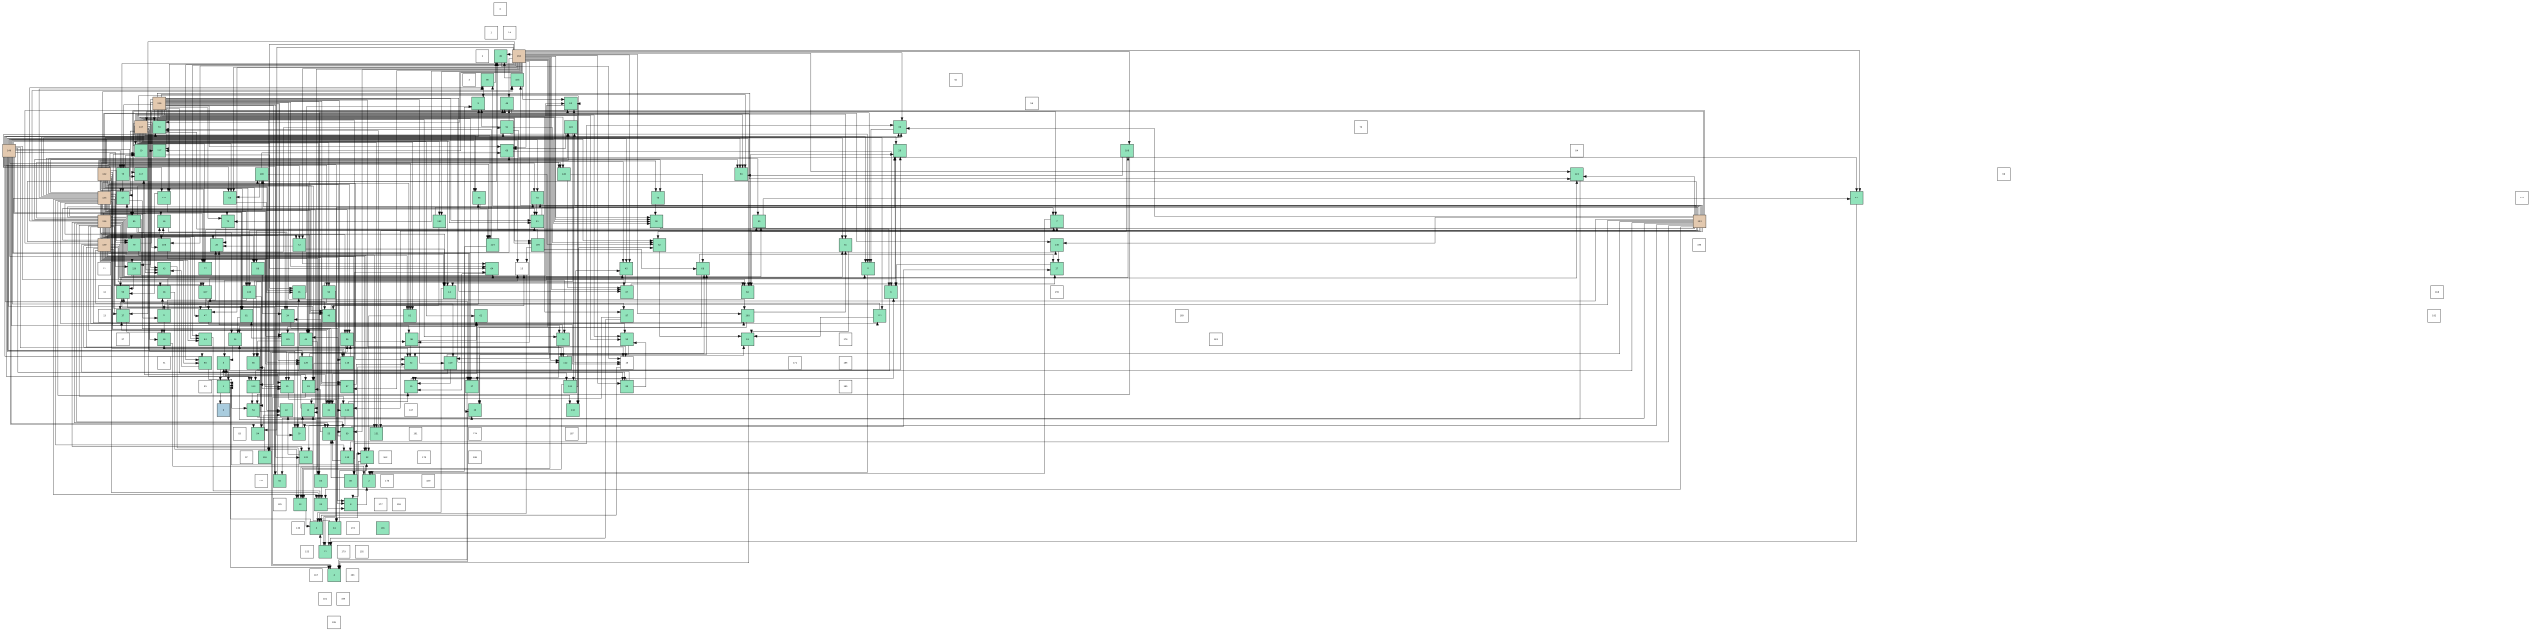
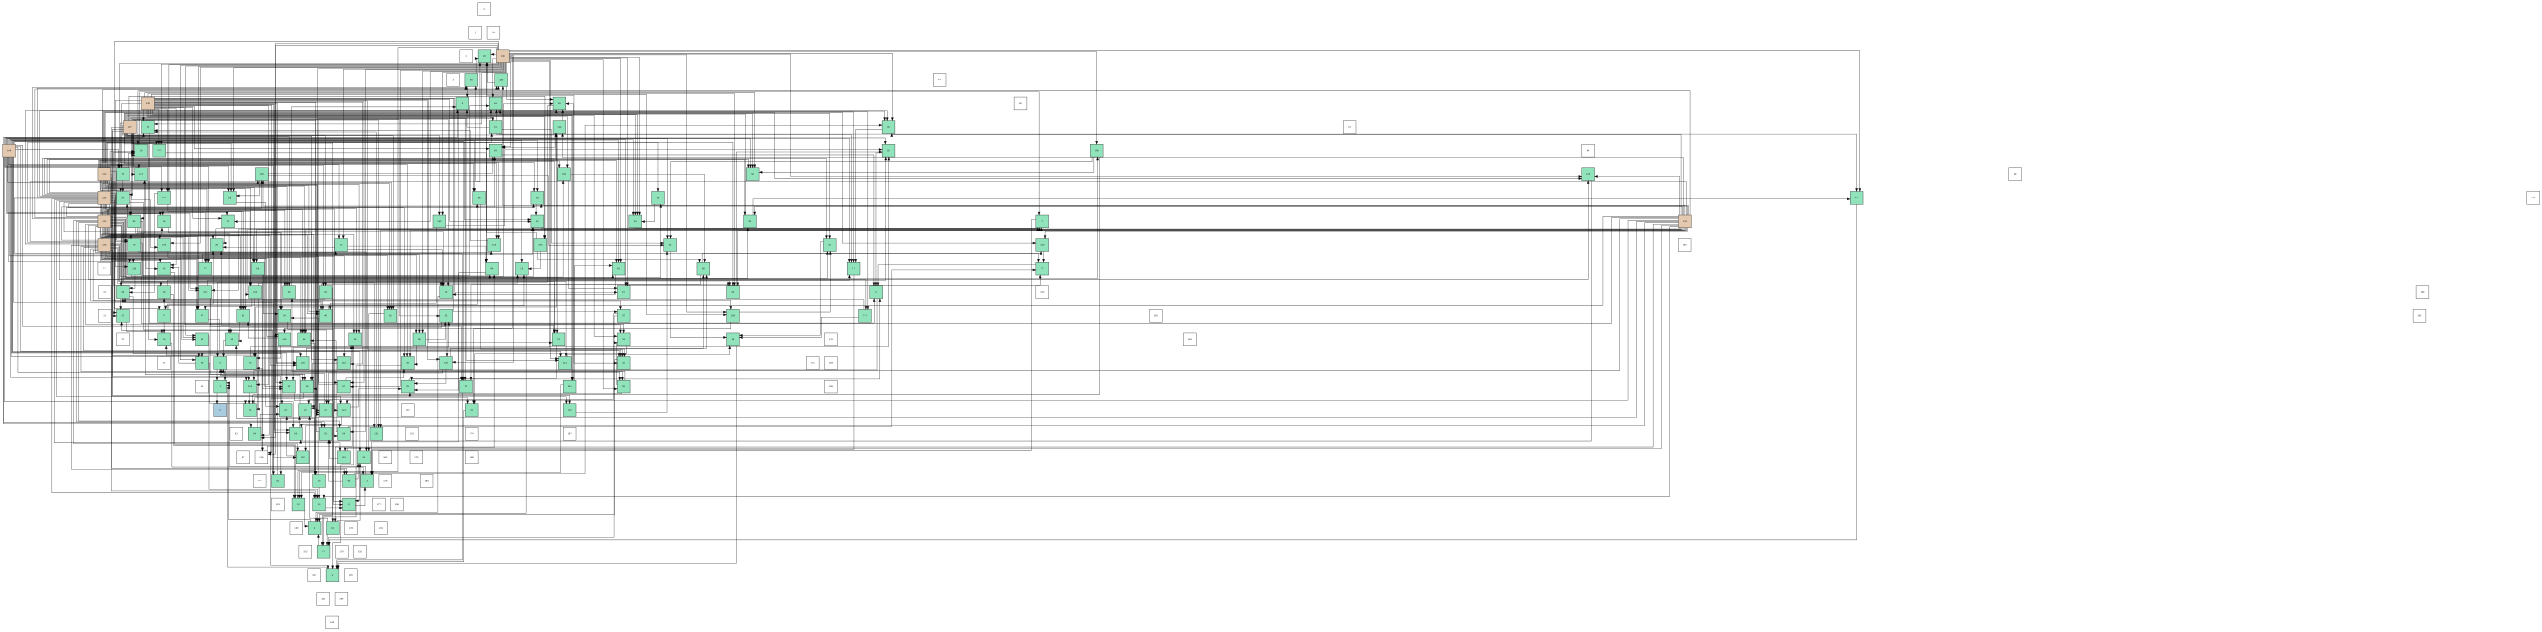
(974, 111) -> (1080, 91)
(510, 116) -> (429, 144)
none -> (746, 119)
(522, 269) -> (522, 269)
(465, 319) -> none
(627, 363) -> (624, 363)
(265, 457) -> (261, 457)
(383, 528) -> (381, 528)
